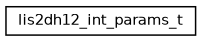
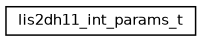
(101, 21) -> (101, 21)
